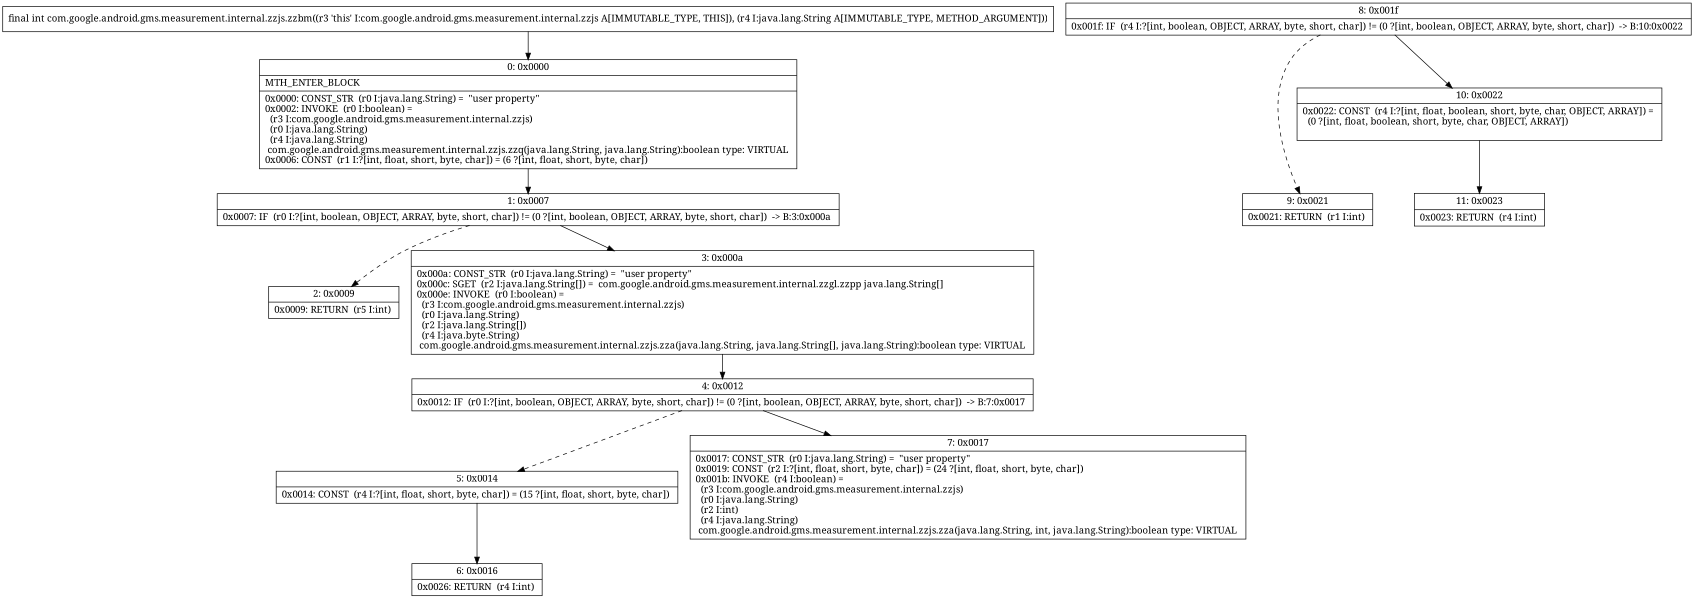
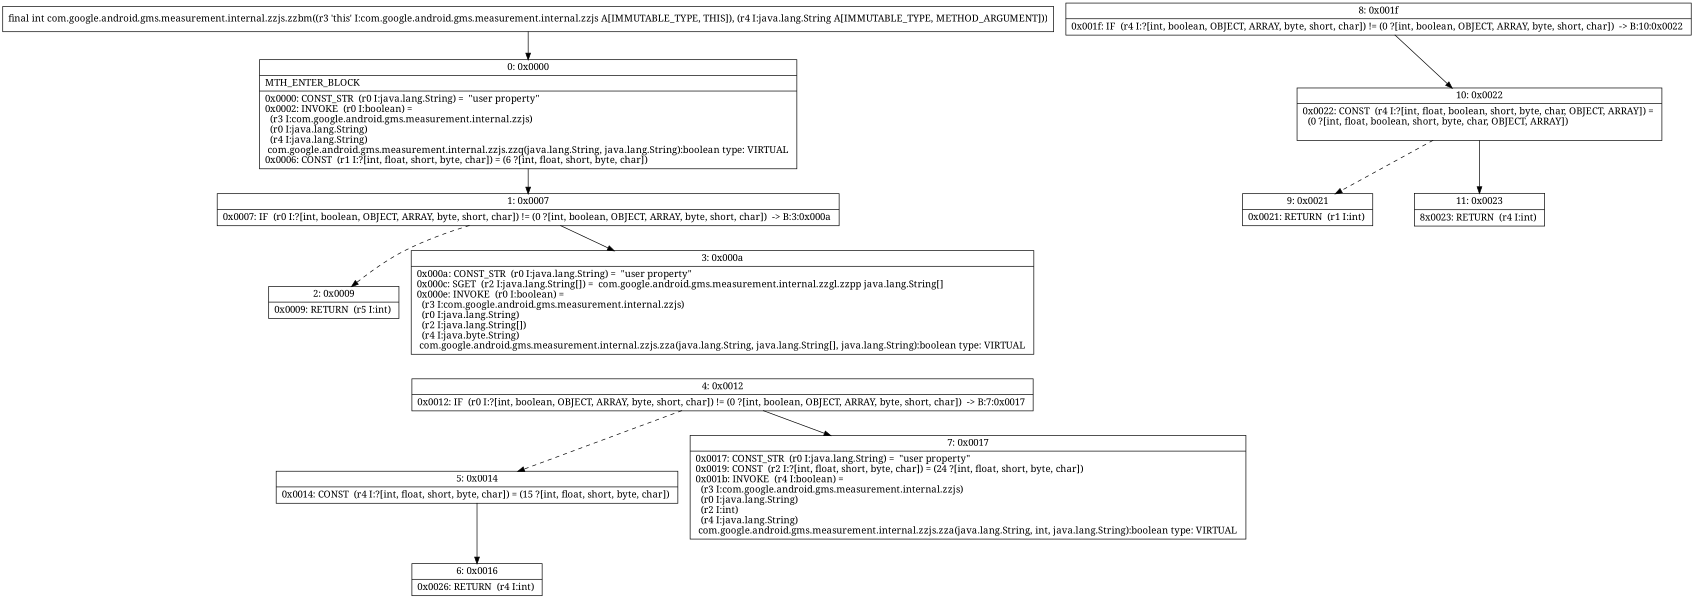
(1278, 104) -> (1387, 165)
(1479, 218) -> (1479, 218)
(723, 363) -> none
